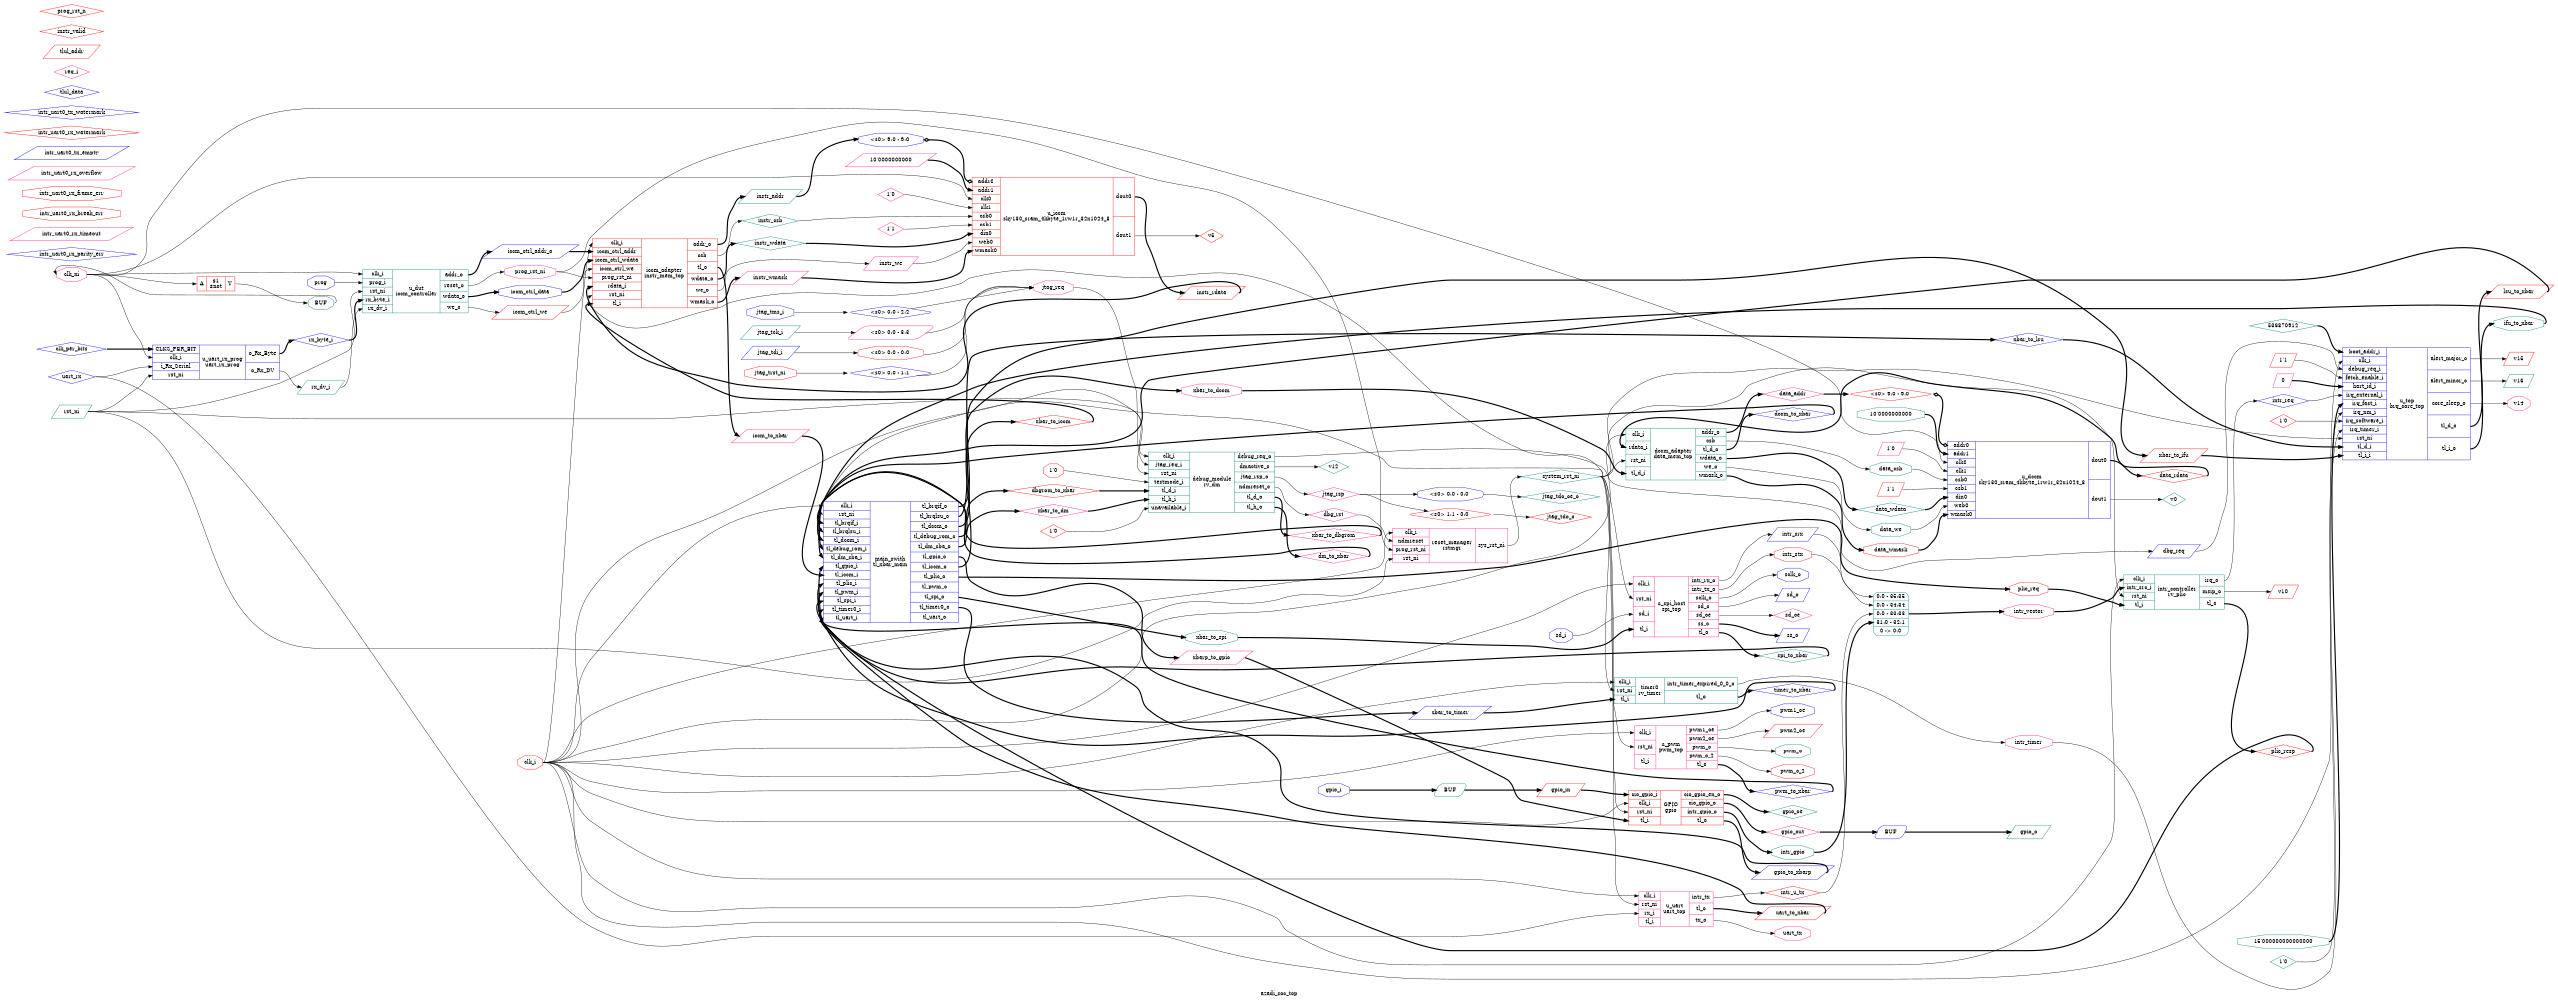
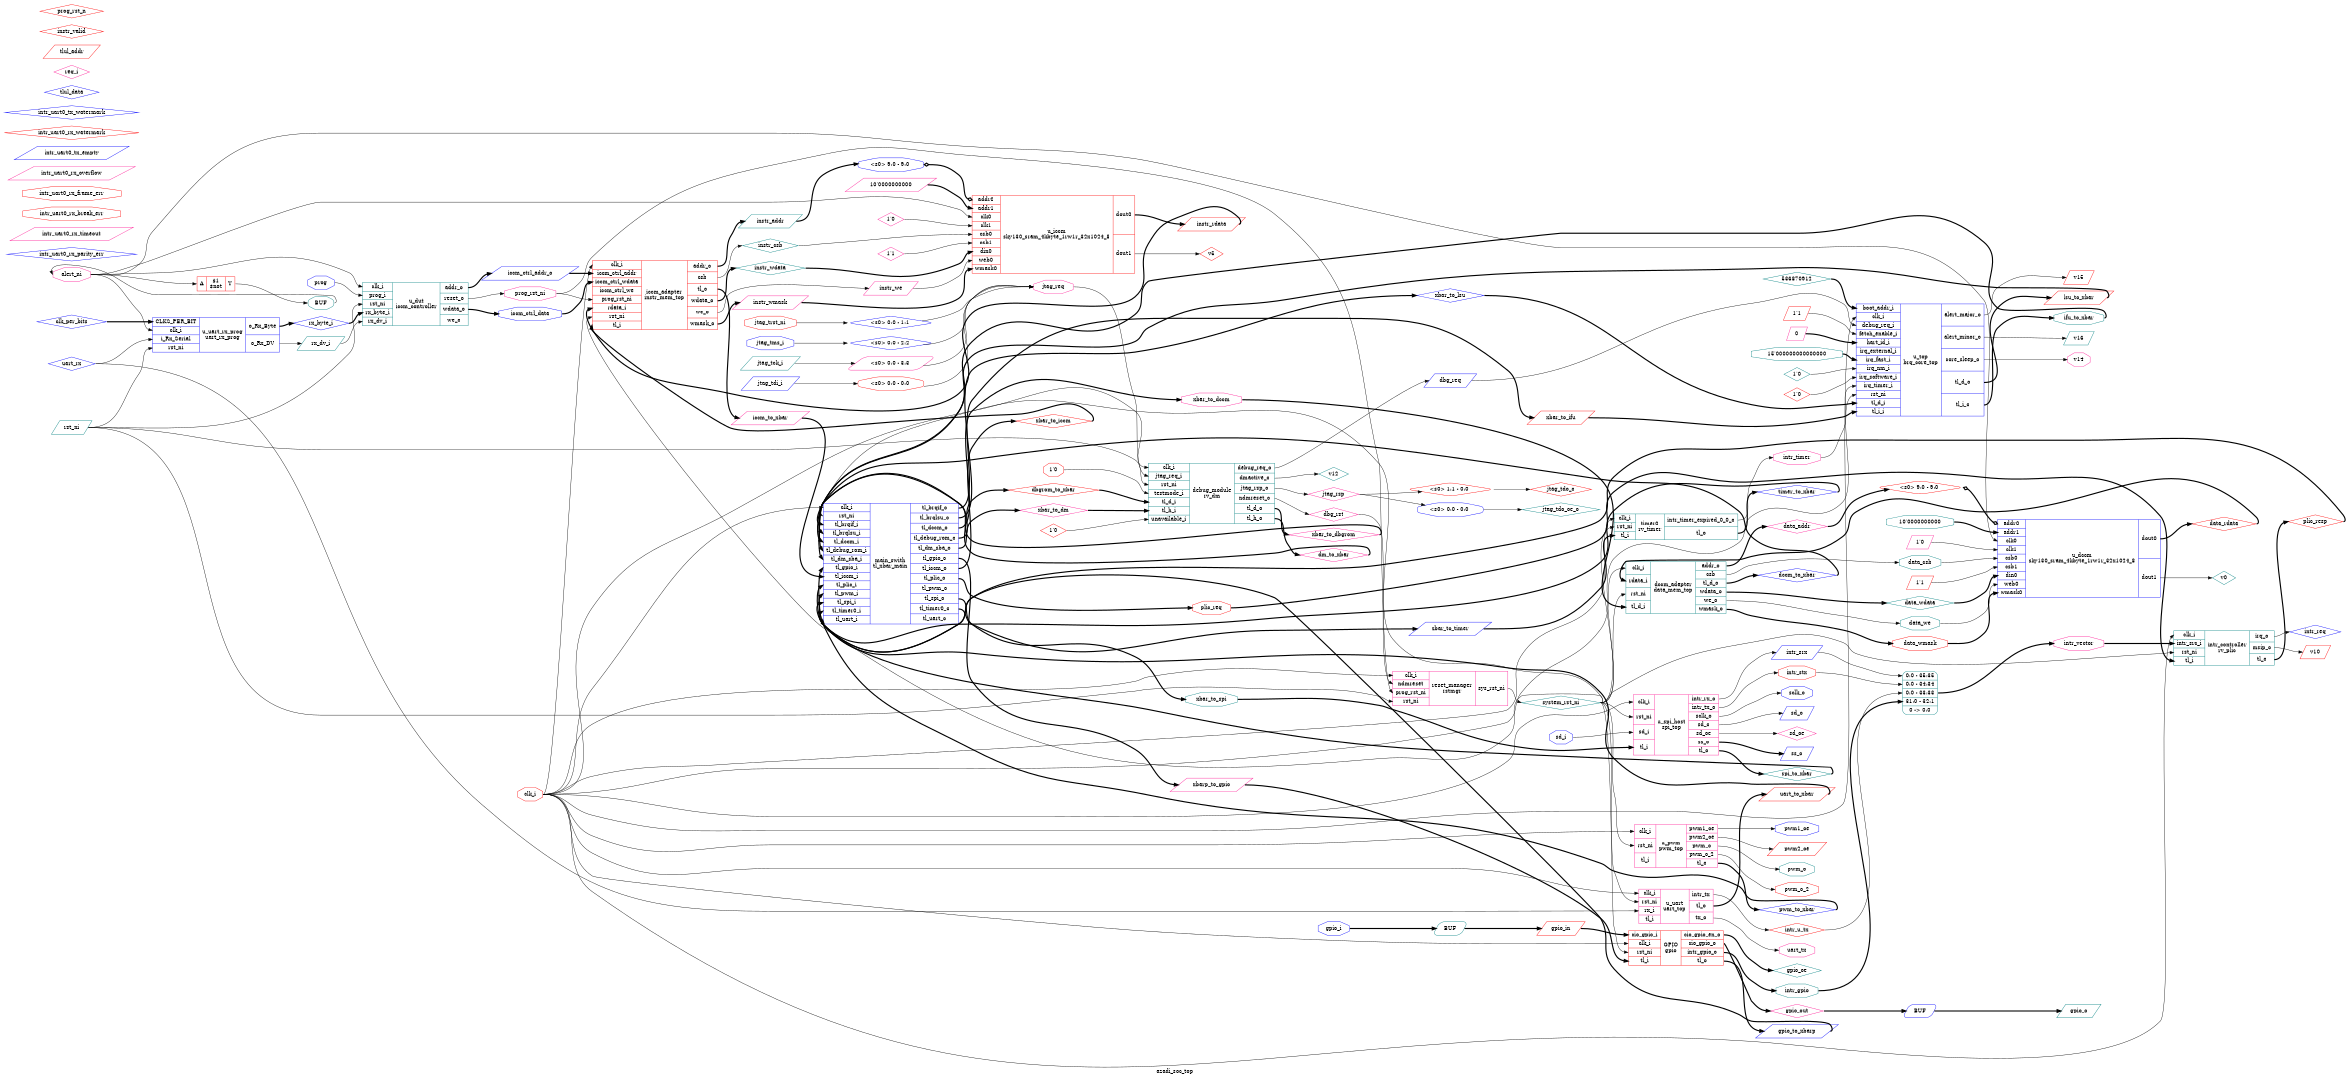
(72, 274) -> (72, 274)
(530, 312) -> none
(2324, 399) -> none
